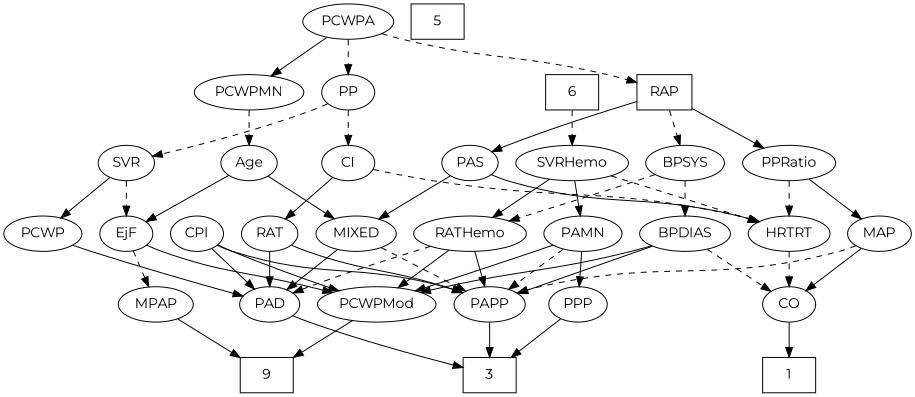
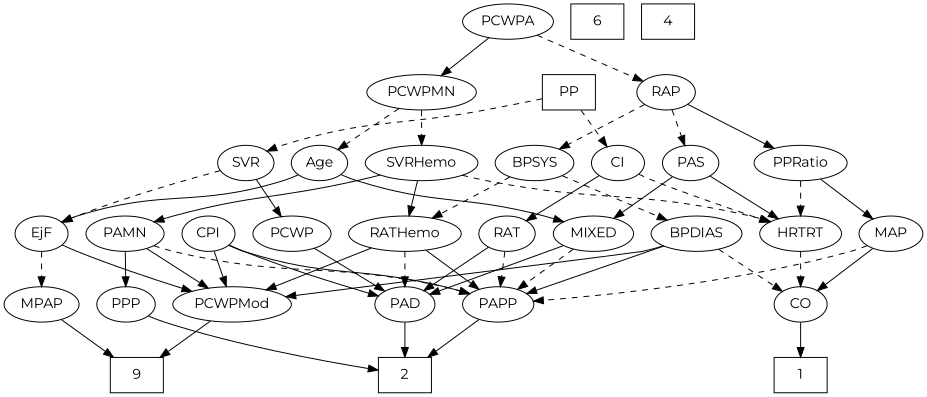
(438, 22) -> (668, 22)
(348, 52) -> none
(348, 92) -> (569, 92)
(664, 92) -> (666, 92)
(565, 125) -> (677, 123)
(572, 128) -> (422, 126)
(351, 264) -> (504, 261)
(490, 375) -> (405, 375)
